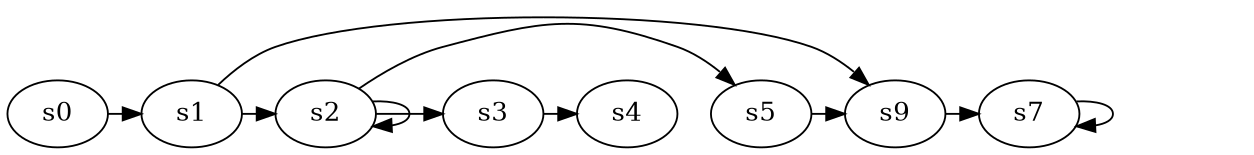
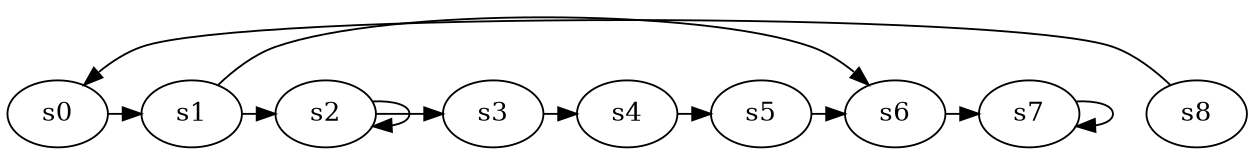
(510, 30) -> (685, 114)
(895, 114) -> (895, 114)
none -> (1197, 114)
